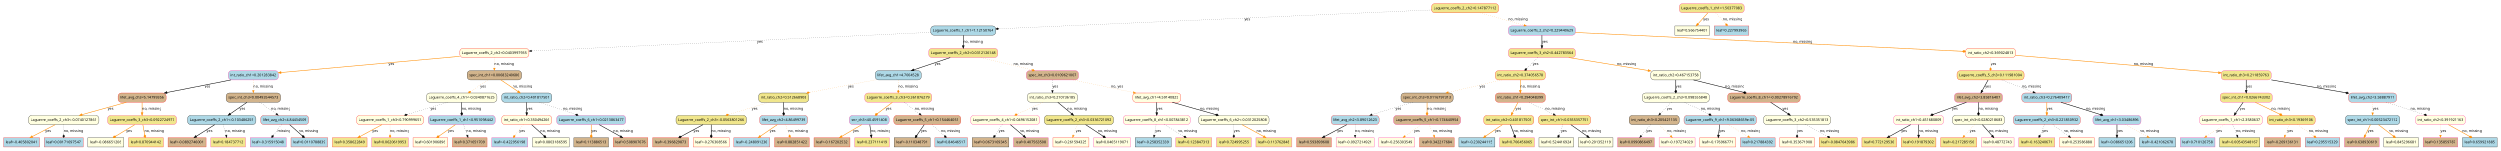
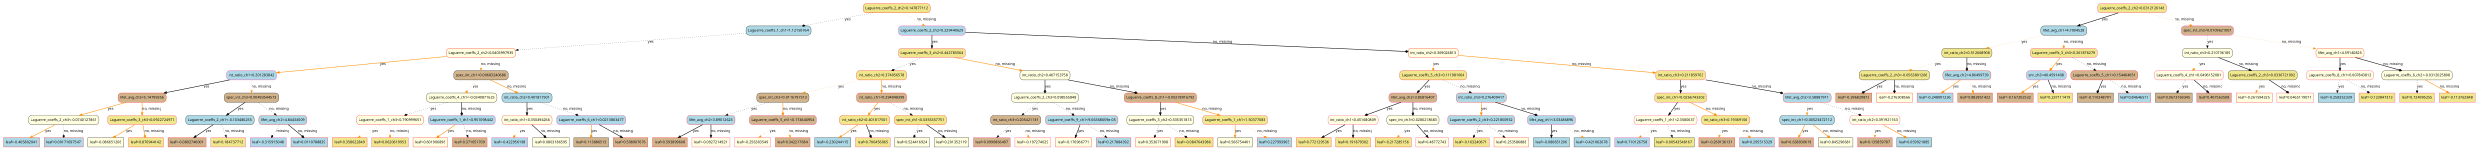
(963, 40) -> none
(1769, 42) -> (1185, 42)
(1117, 86) -> (2291, 42)
none -> (1197, 108)
(1355, 130) -> (711, 130)
(371, 131) -> (371, 131)
(1738, 131) -> (1097, 130)
